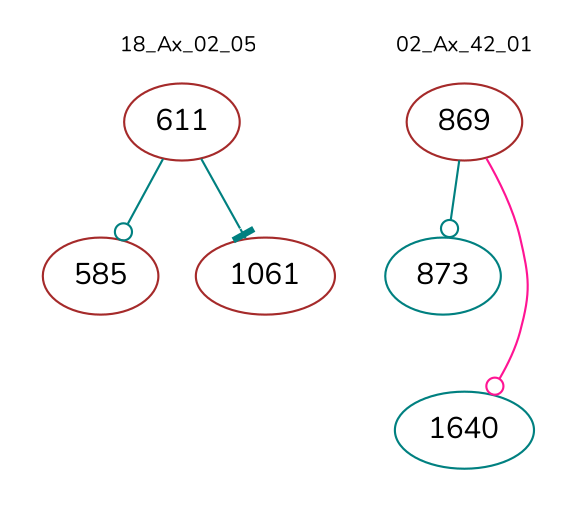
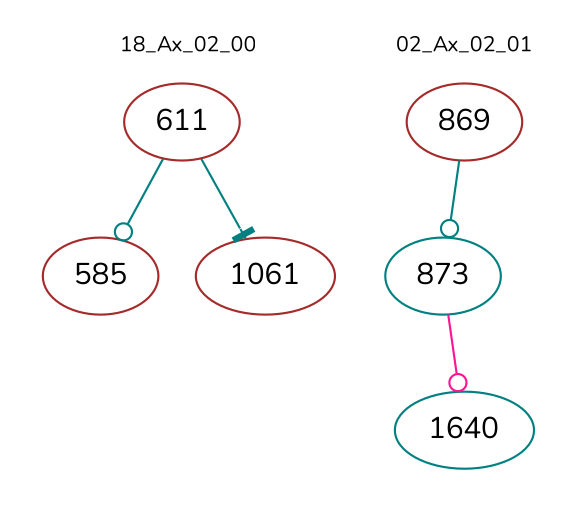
(188, 46) -> (188, 46)
(464, 46) -> (464, 46)
(526, 267) -> (452, 344)
